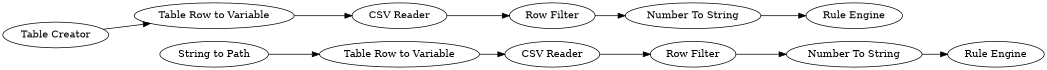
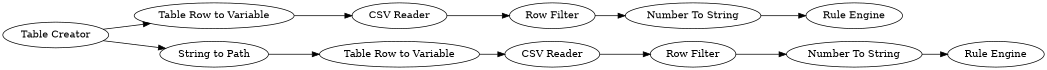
none -> (131, 44)
